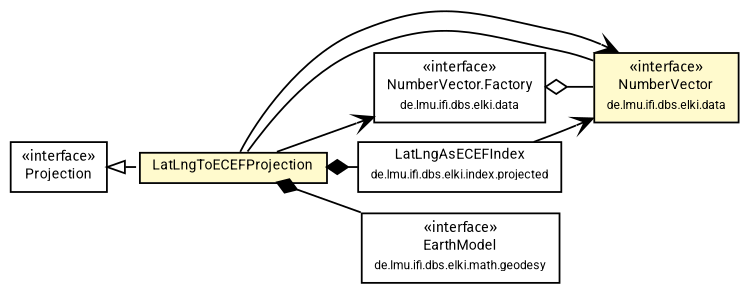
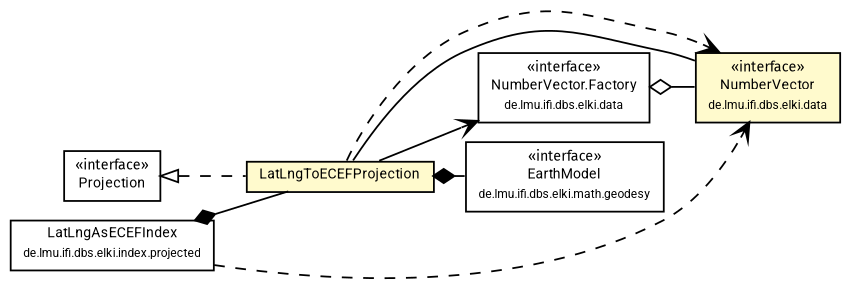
(395, 19) -> (496, 20)
(555, 134) -> (500, 270)
(353, 167) -> (252, 203)
